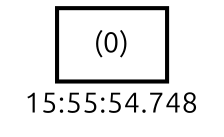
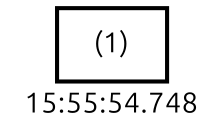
(112, 45) -> (112, 45)
